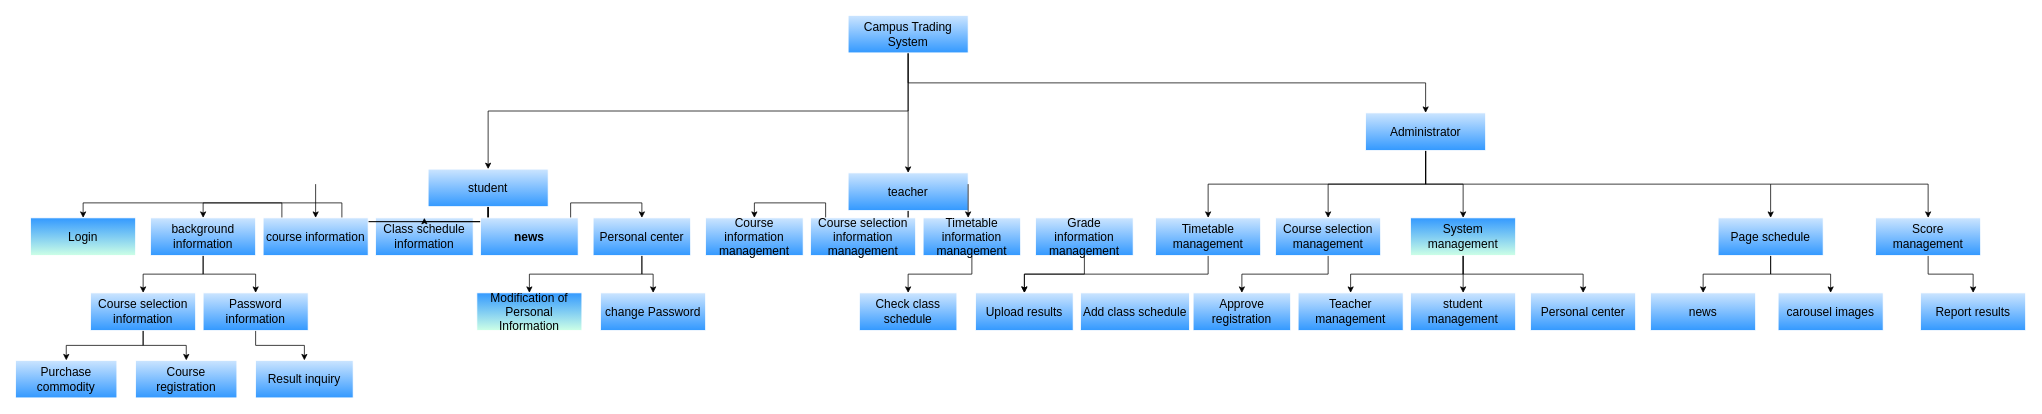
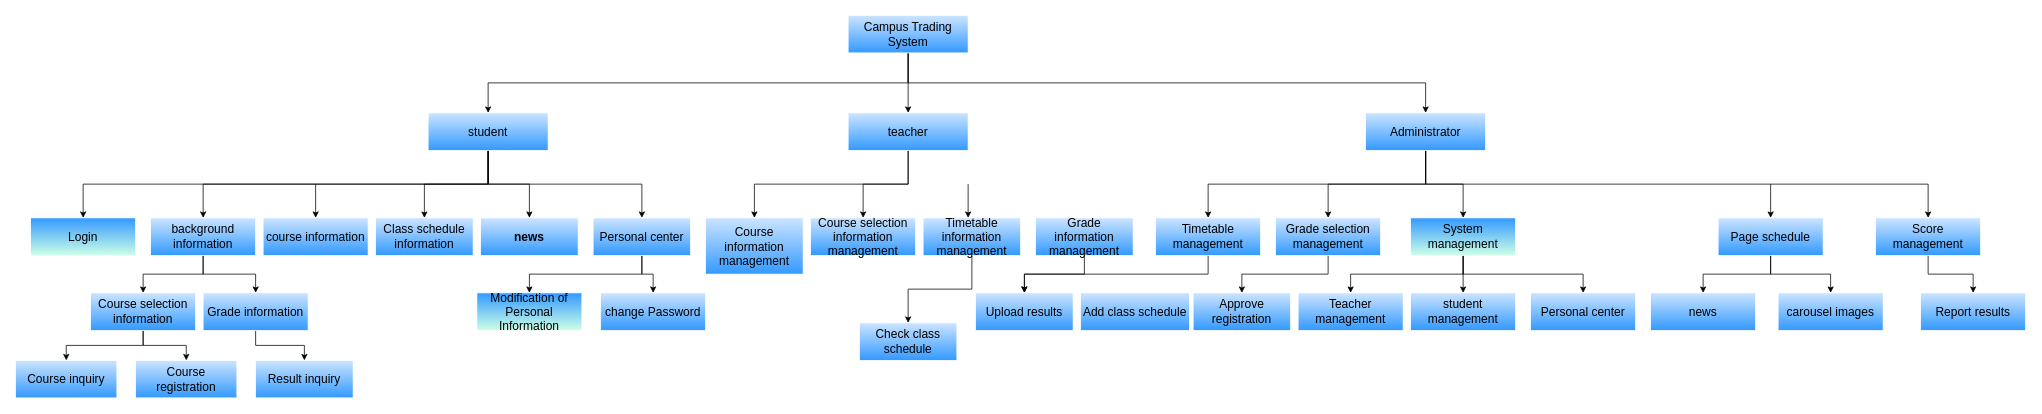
(488, 188) -> (488, 132)
(908, 192) -> (908, 132)
(754, 237) -> (754, 246)
(1328, 237) -> (1328, 237)
(255, 312) -> (255, 312)
(908, 312) -> (908, 342)
none -> (66, 379)
